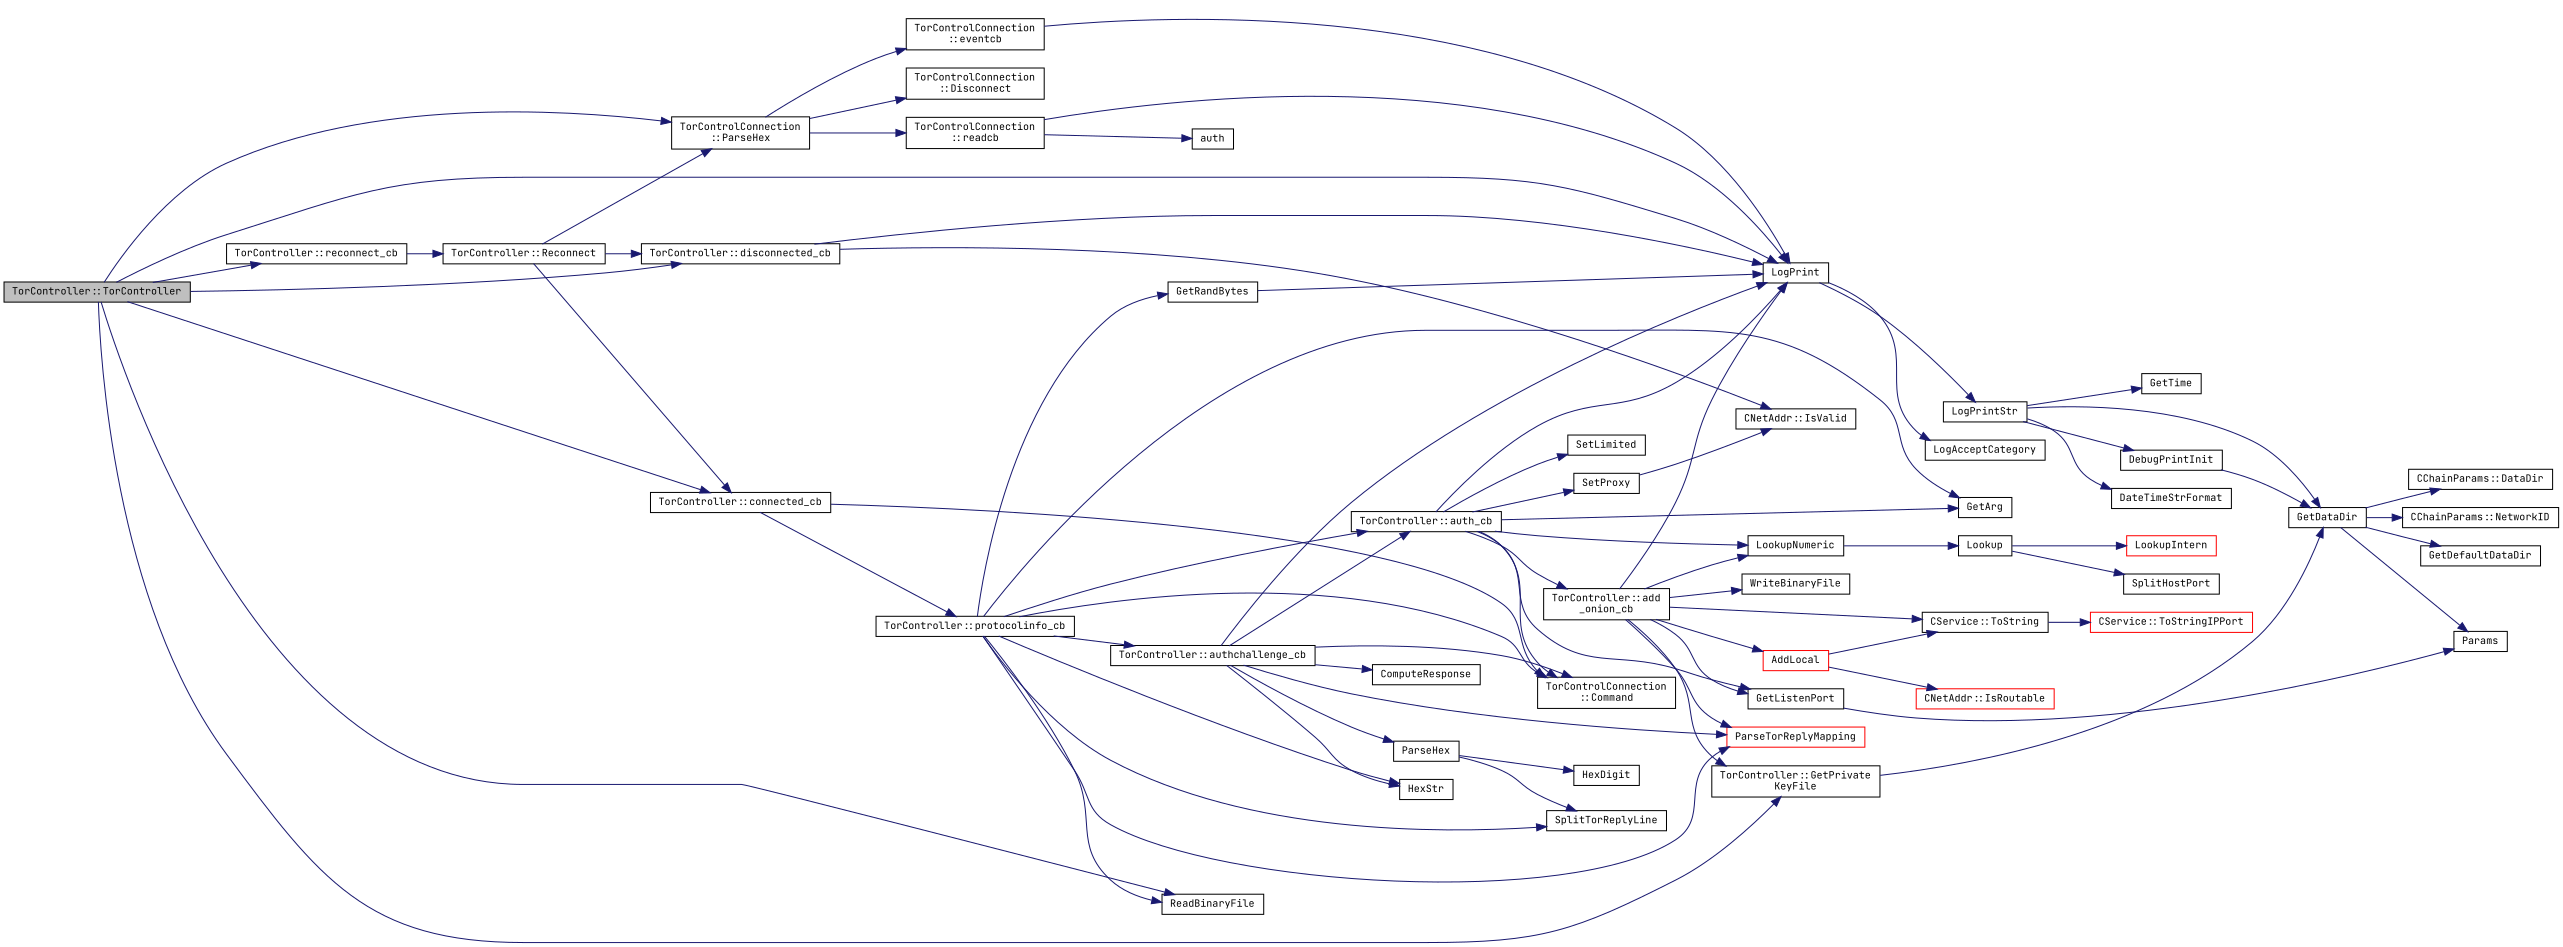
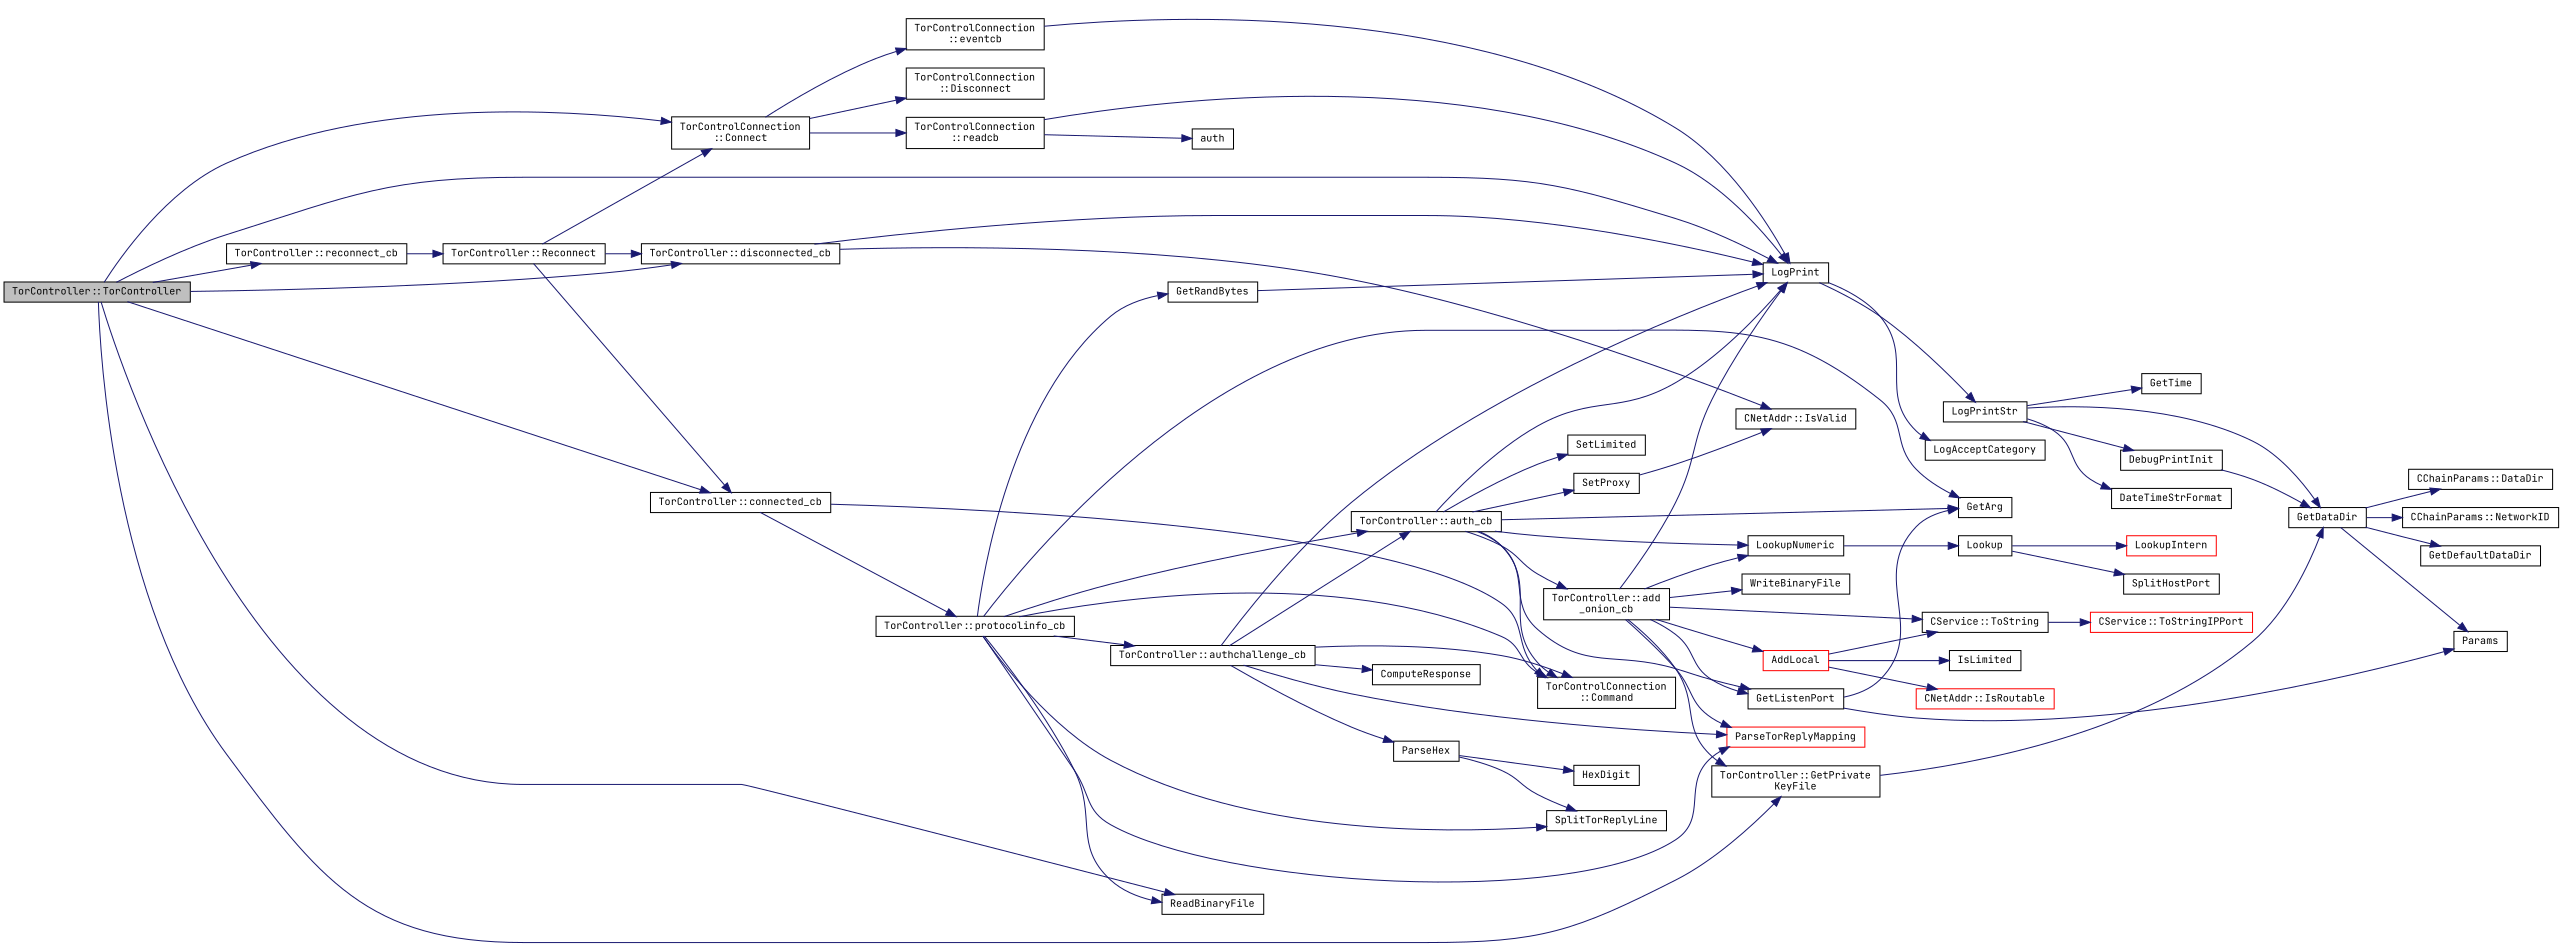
(741, 133) -> (741, 133)
none -> (1899, 605)
none -> (1985, 661)
(1426, 789) -> none
